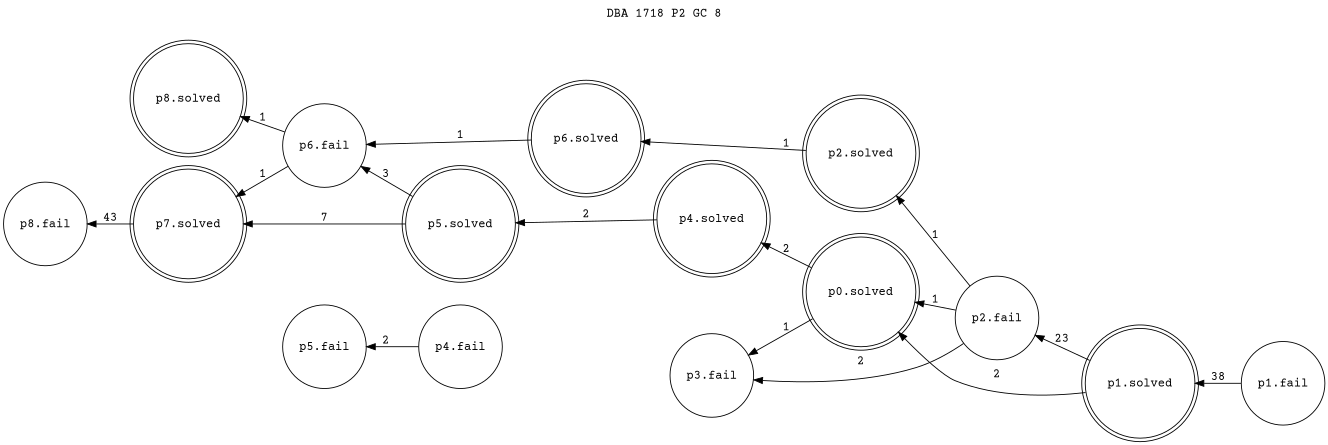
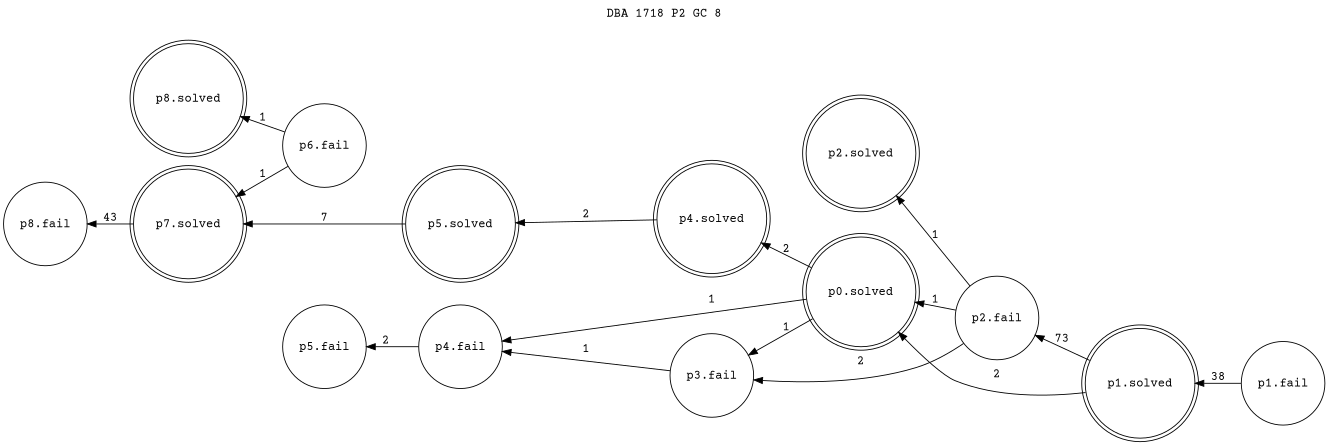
(586, 139) -> none
(391, 184) -> none
none -> (659, 320)
(1062, 338) -> (1062, 338)
none -> (591, 362)
